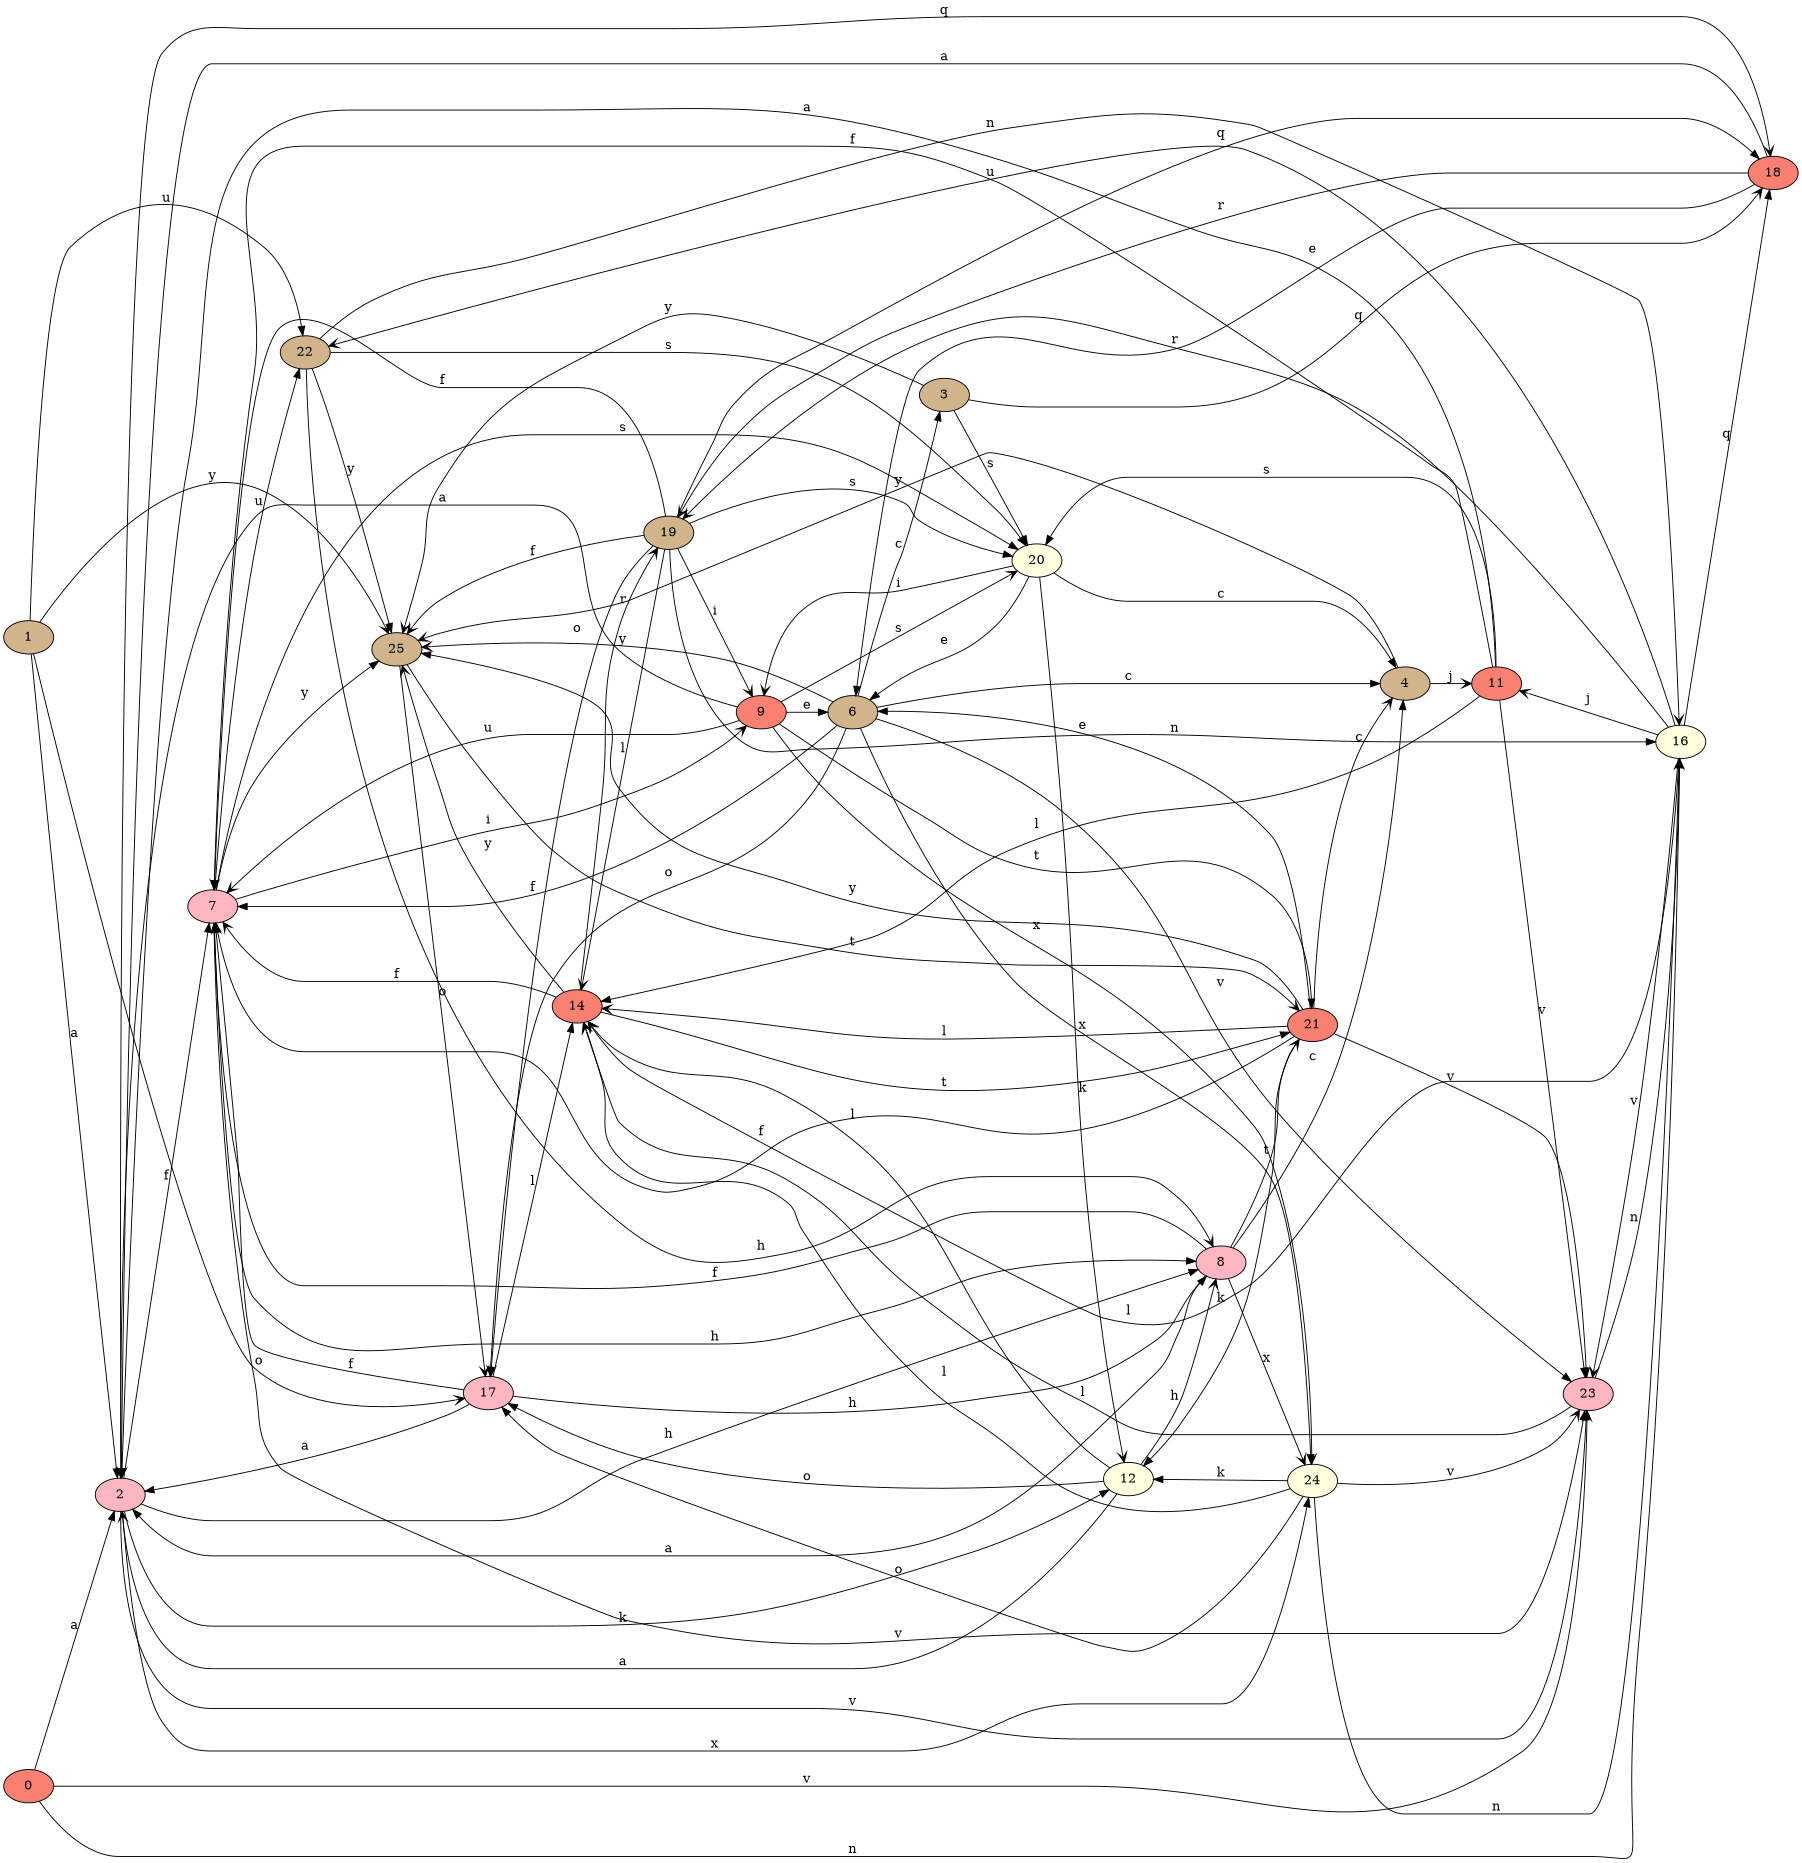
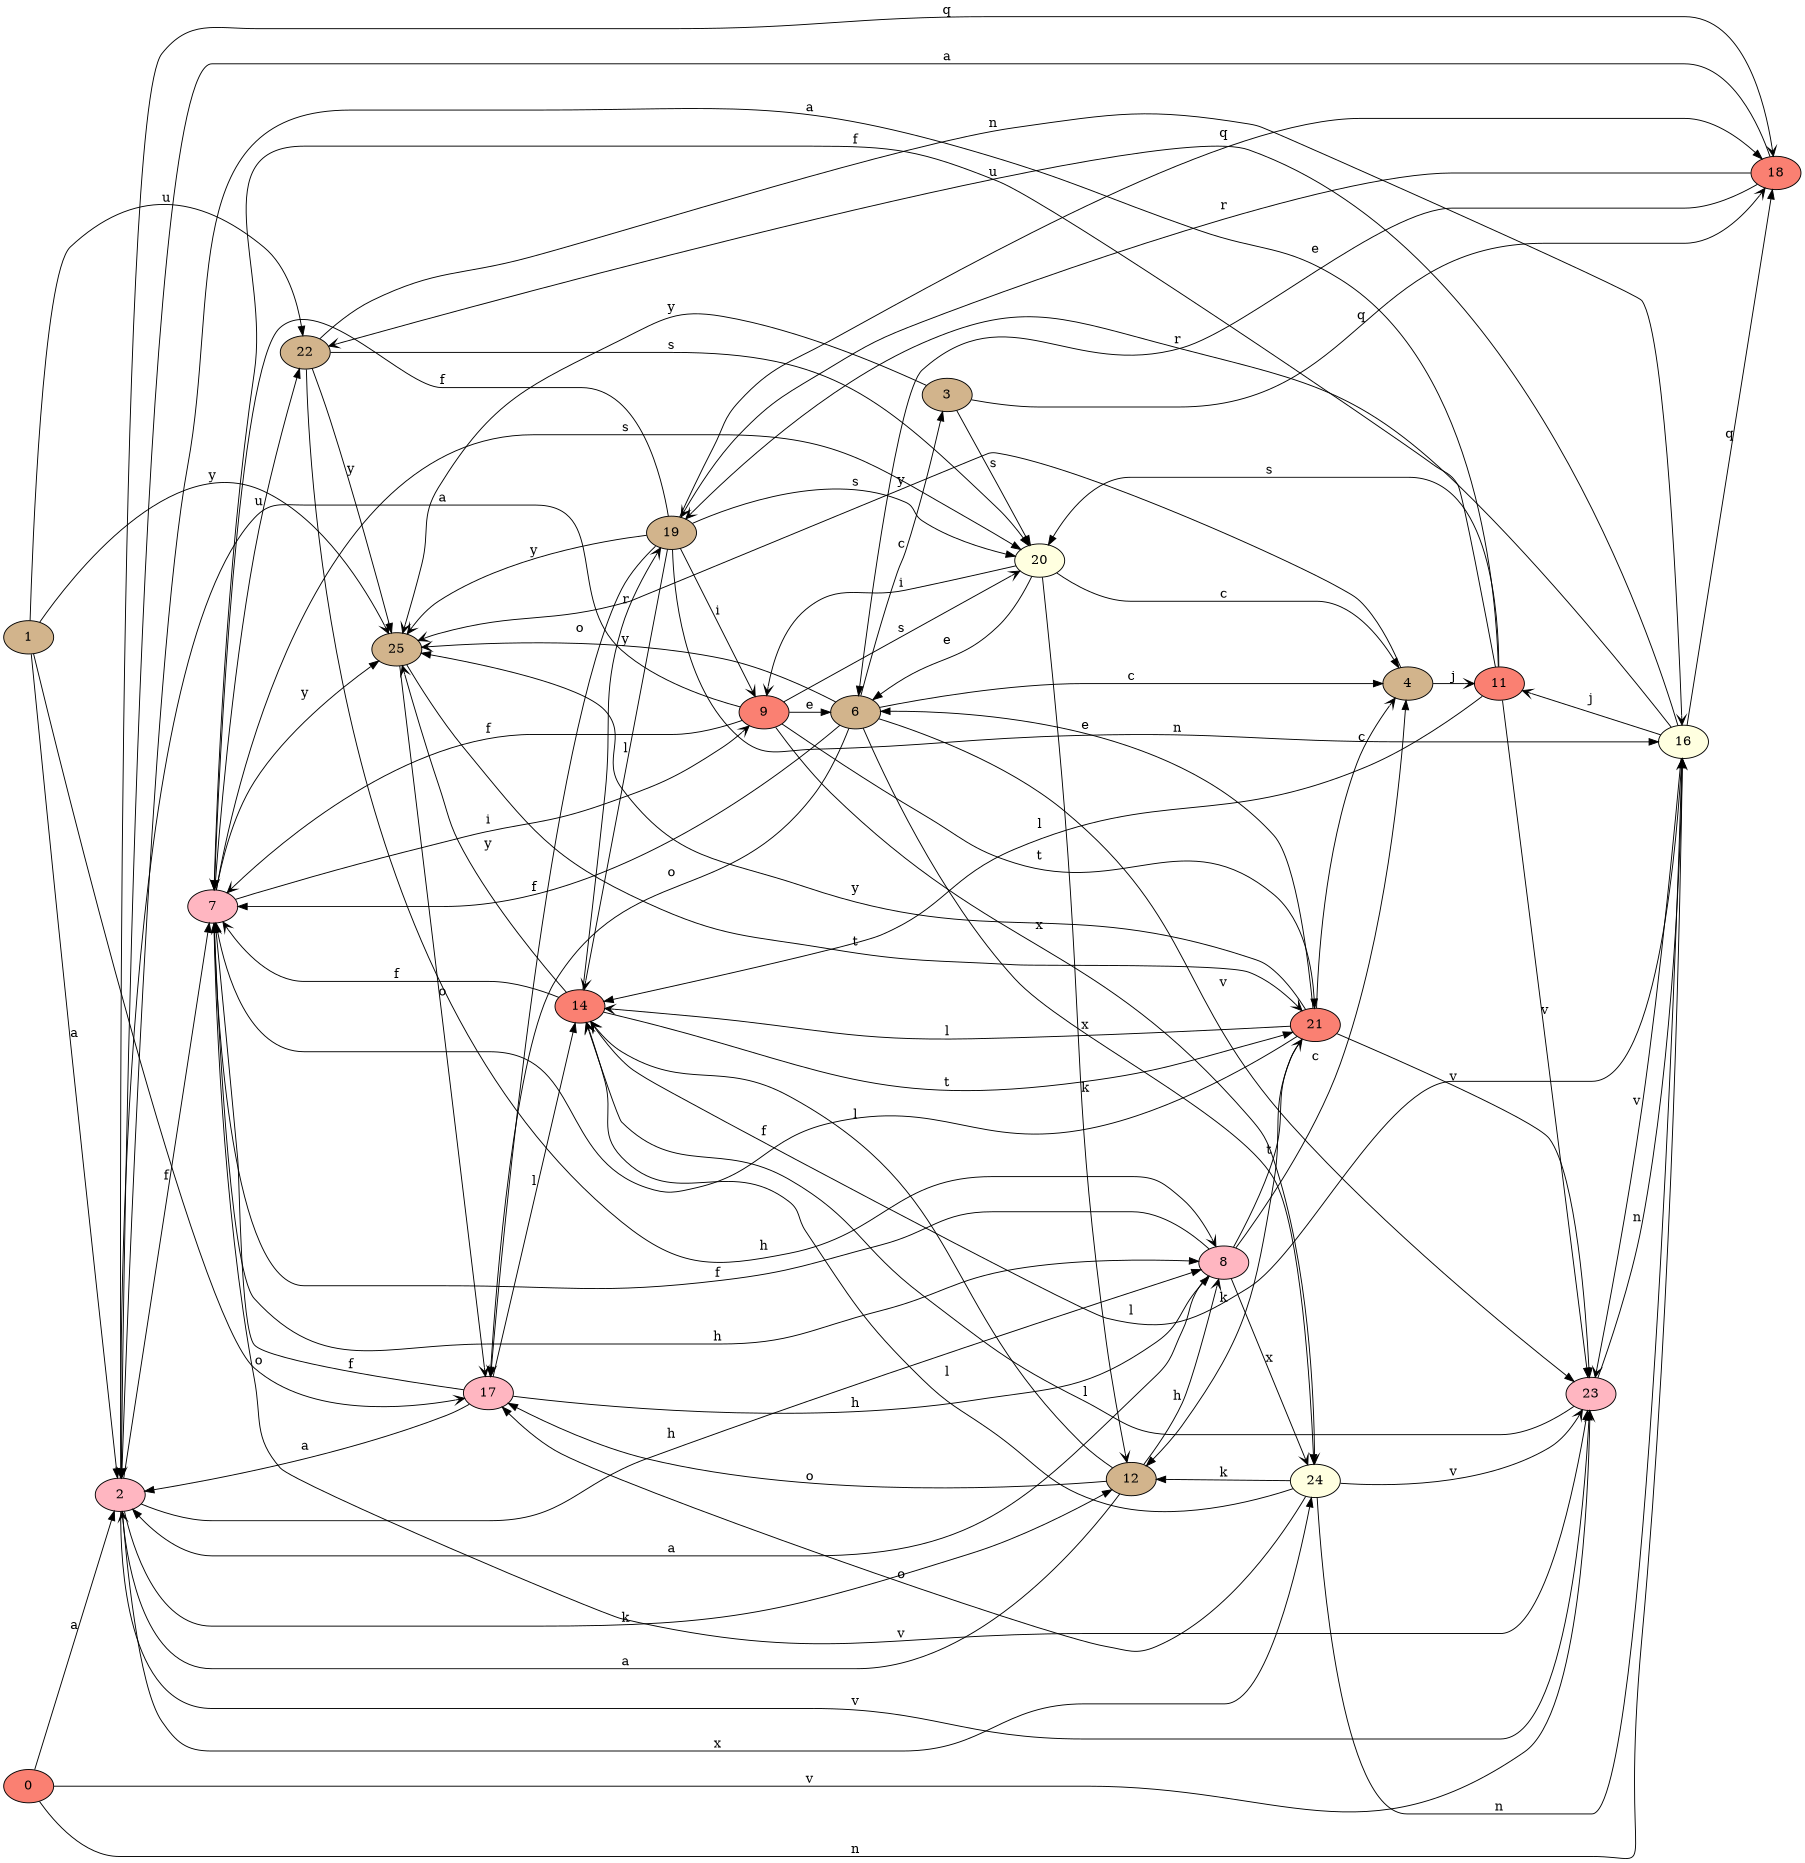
(533, 552) -> (534, 551)
(488, 728) -> (488, 729)
(1128, 1479) -> (1131, 1479)
